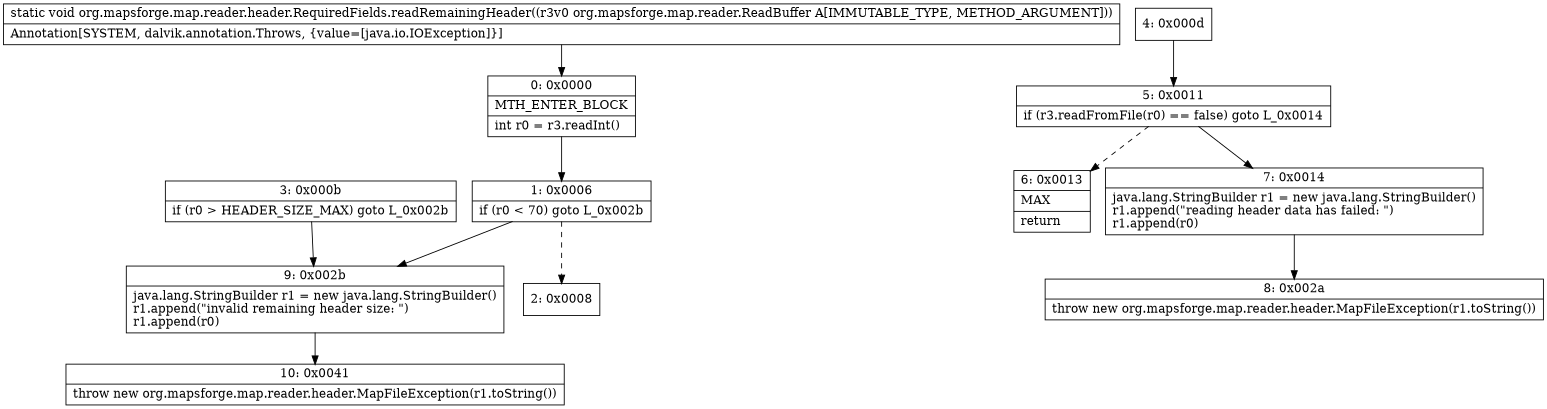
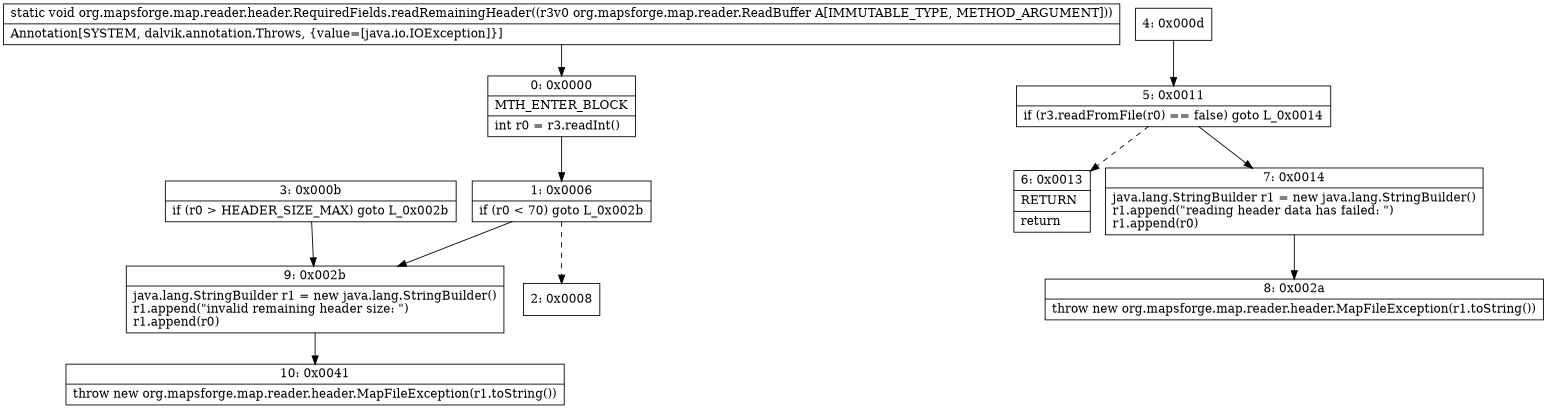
(1036, 201) -> (1049, 201)
